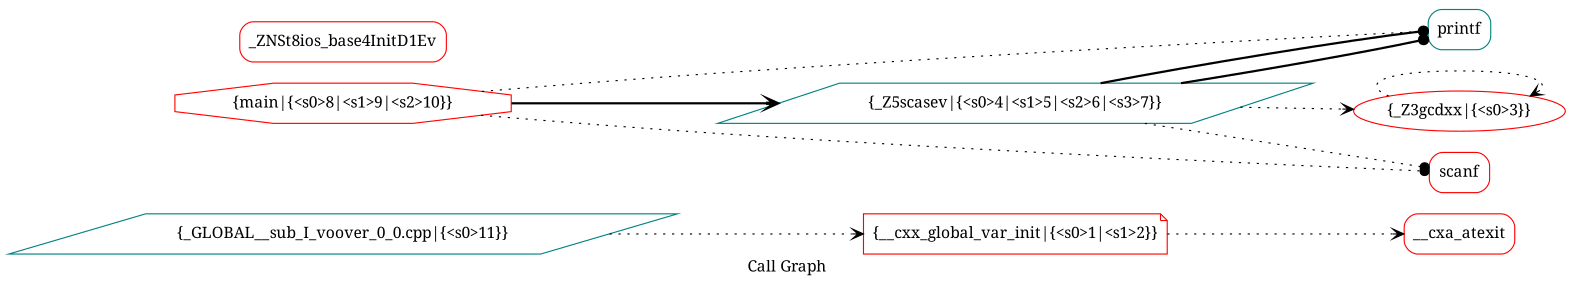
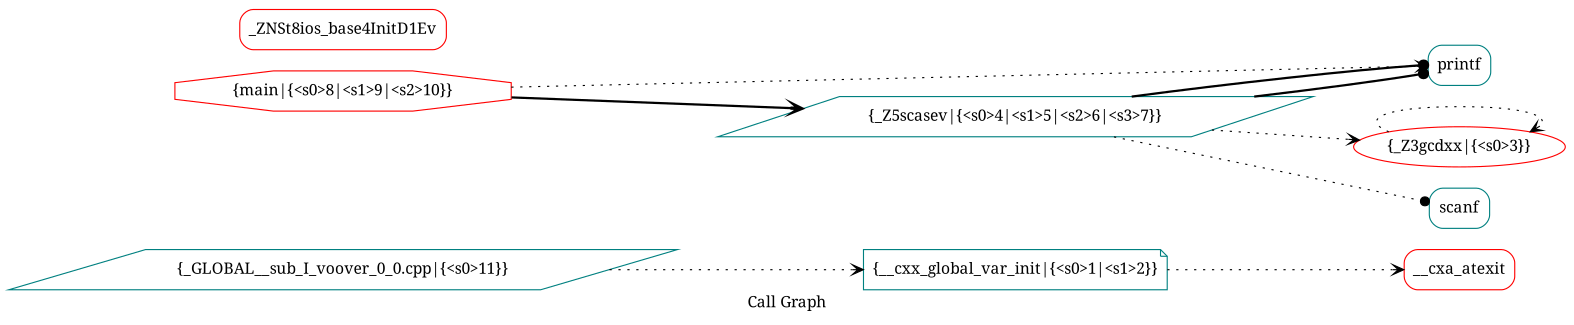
(950, 58) -> (964, 77)
(950, 148) -> none
(1459, 173) -> (1459, 208)
(1015, 234) -> (1015, 270)
